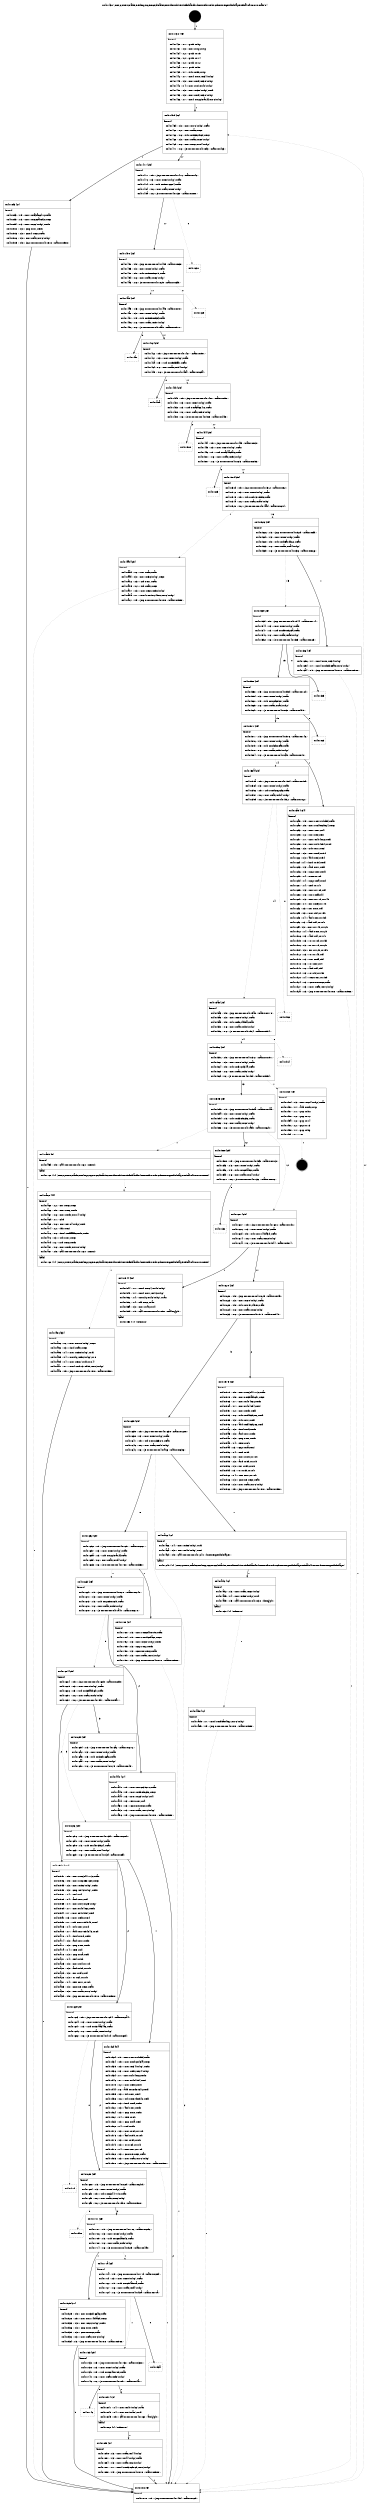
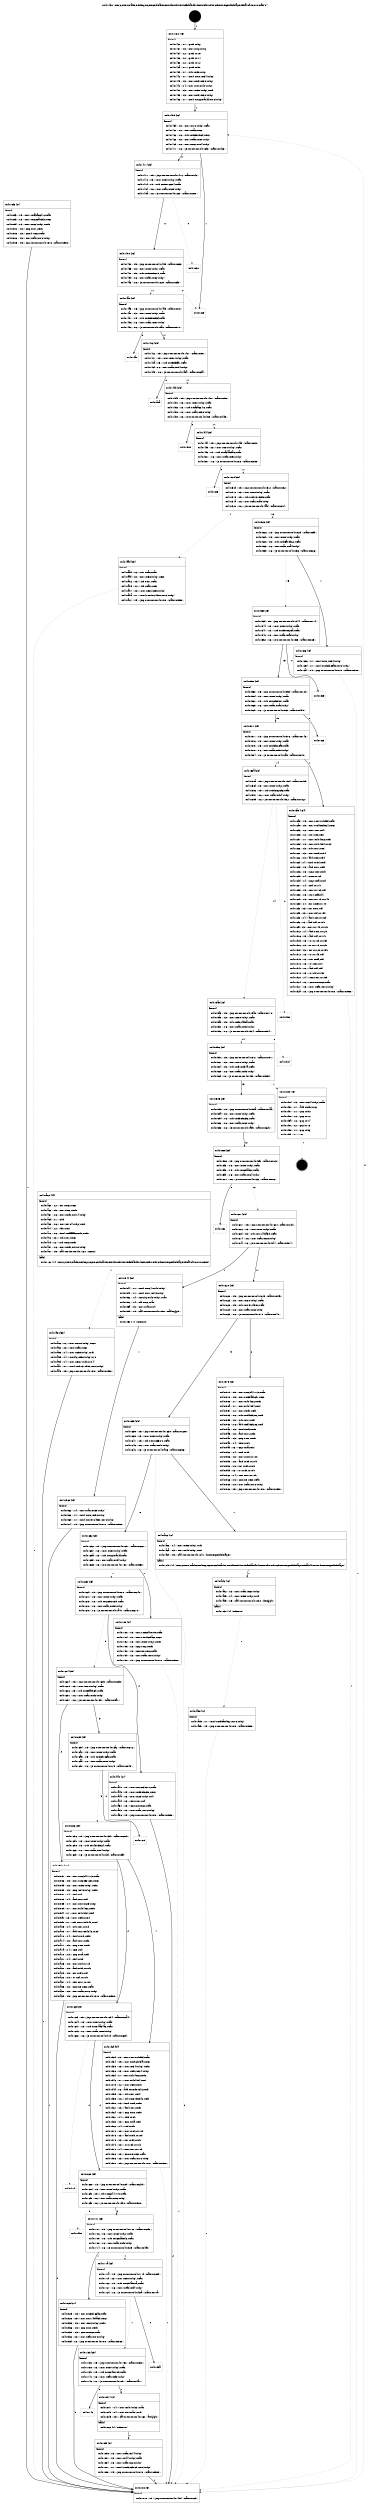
(115, 171) -> (204, 230)
(124, 1165) -> none
(285, 1168) -> (254, 1196)
none -> (91, 1512)
(64, 1763) -> (98, 1795)
none -> (140, 1841)
none -> (56, 2272)
